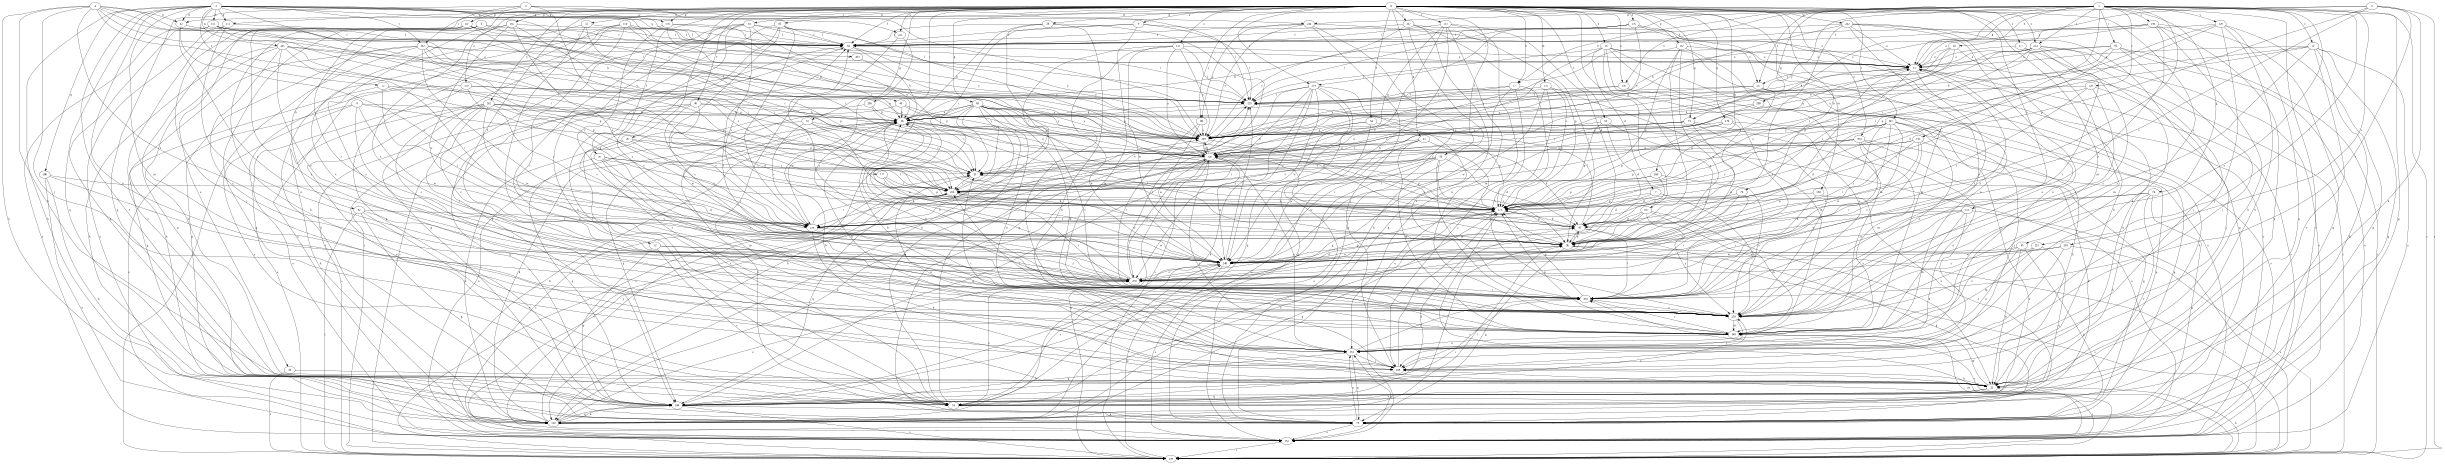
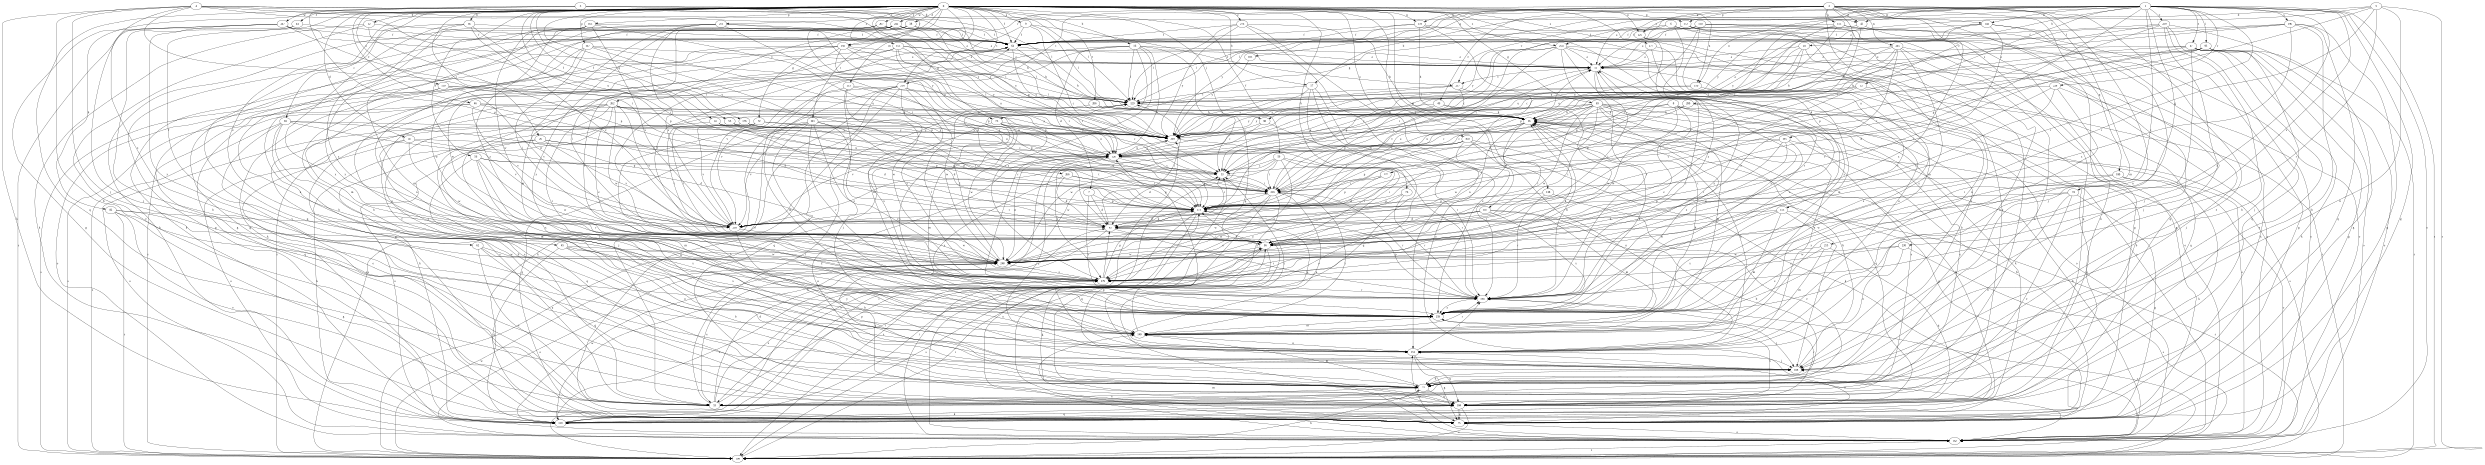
(798, 35) -> (654, 39)
